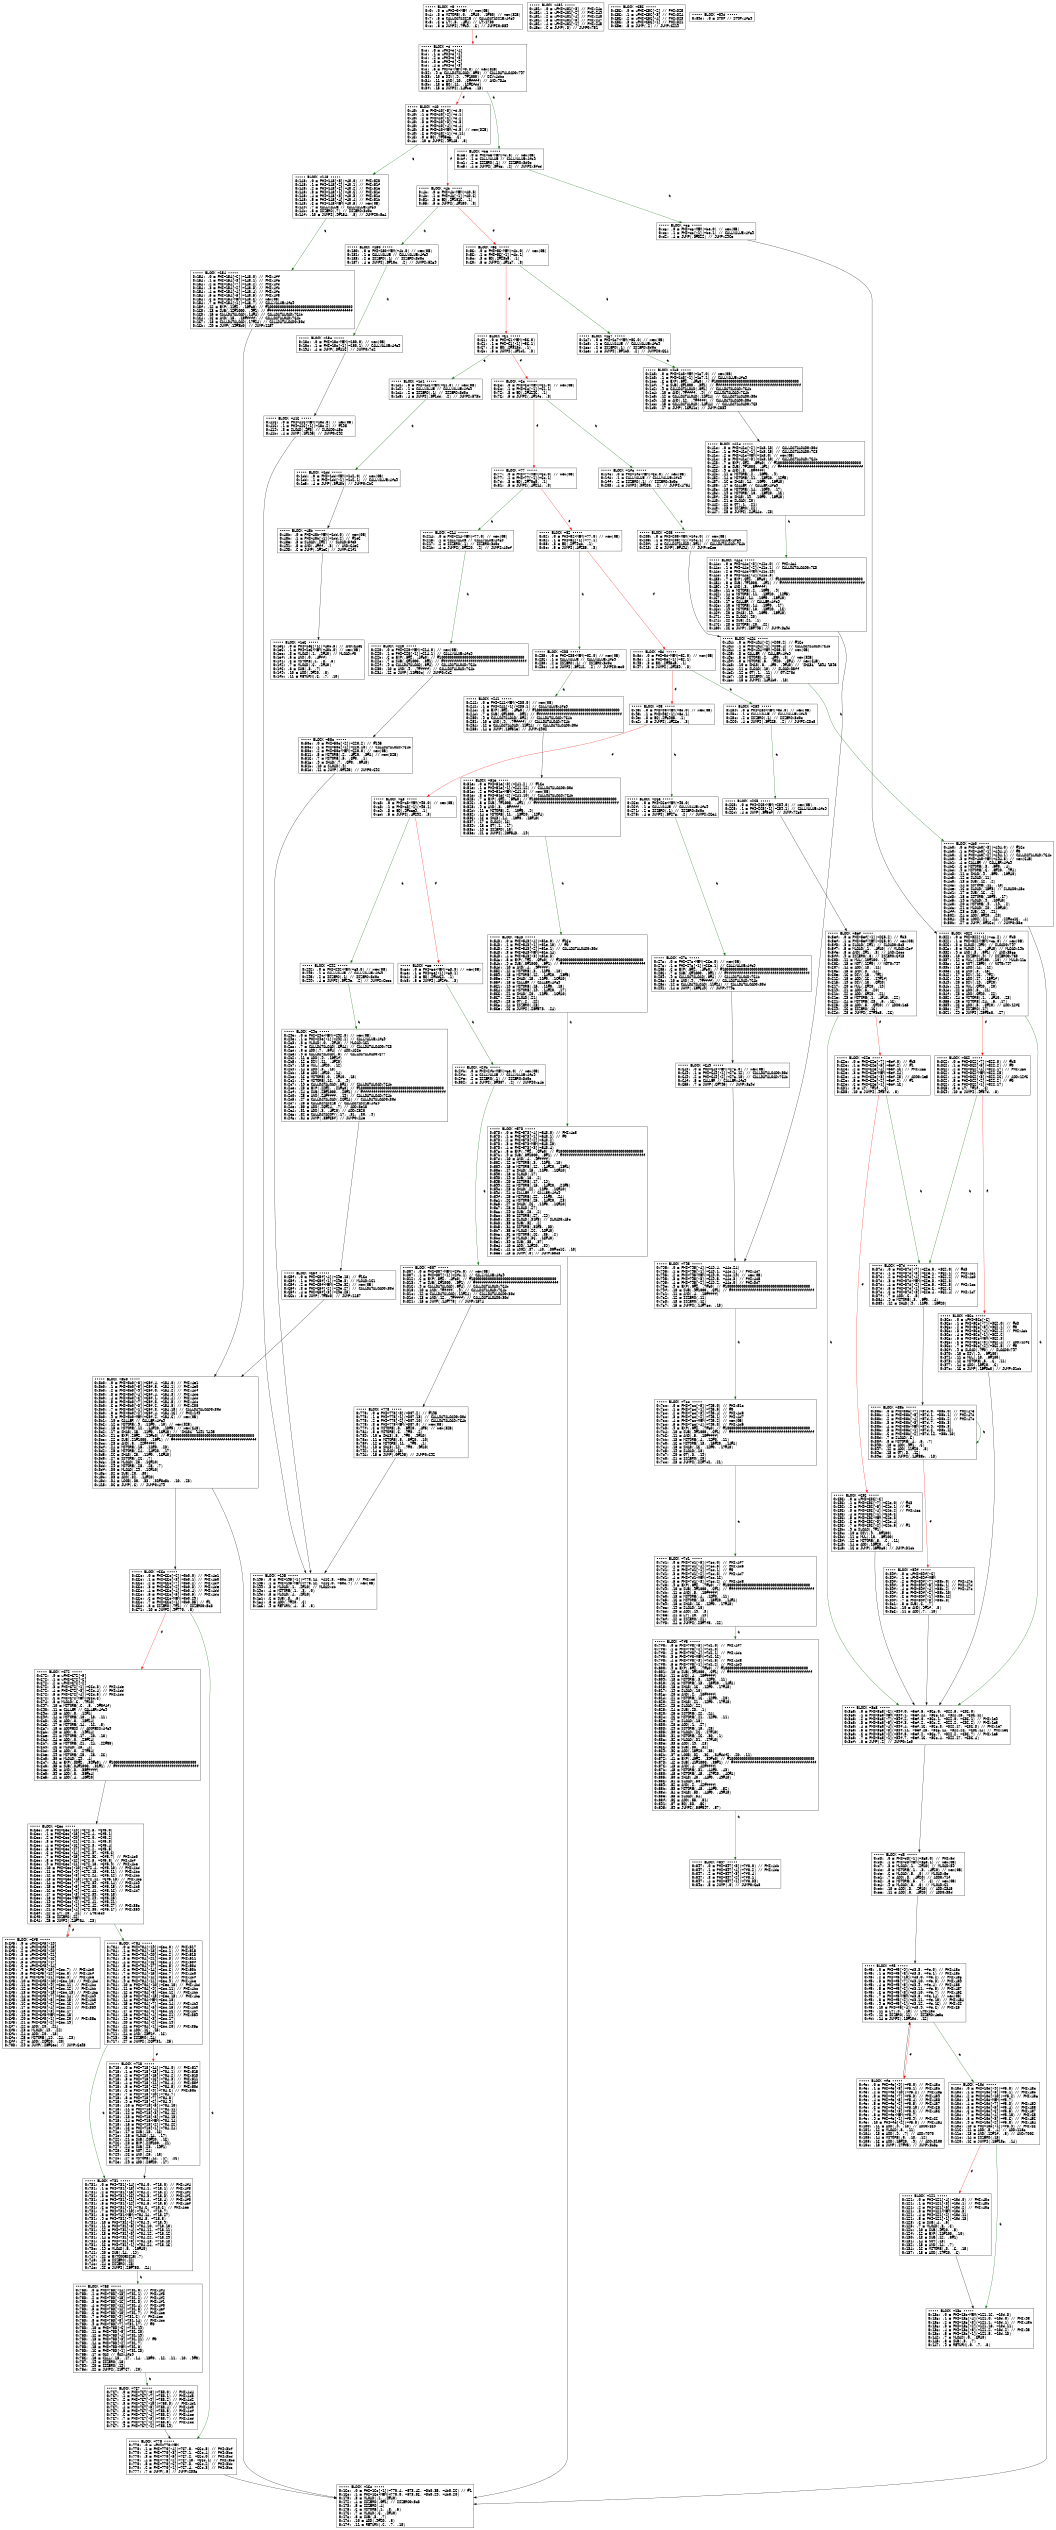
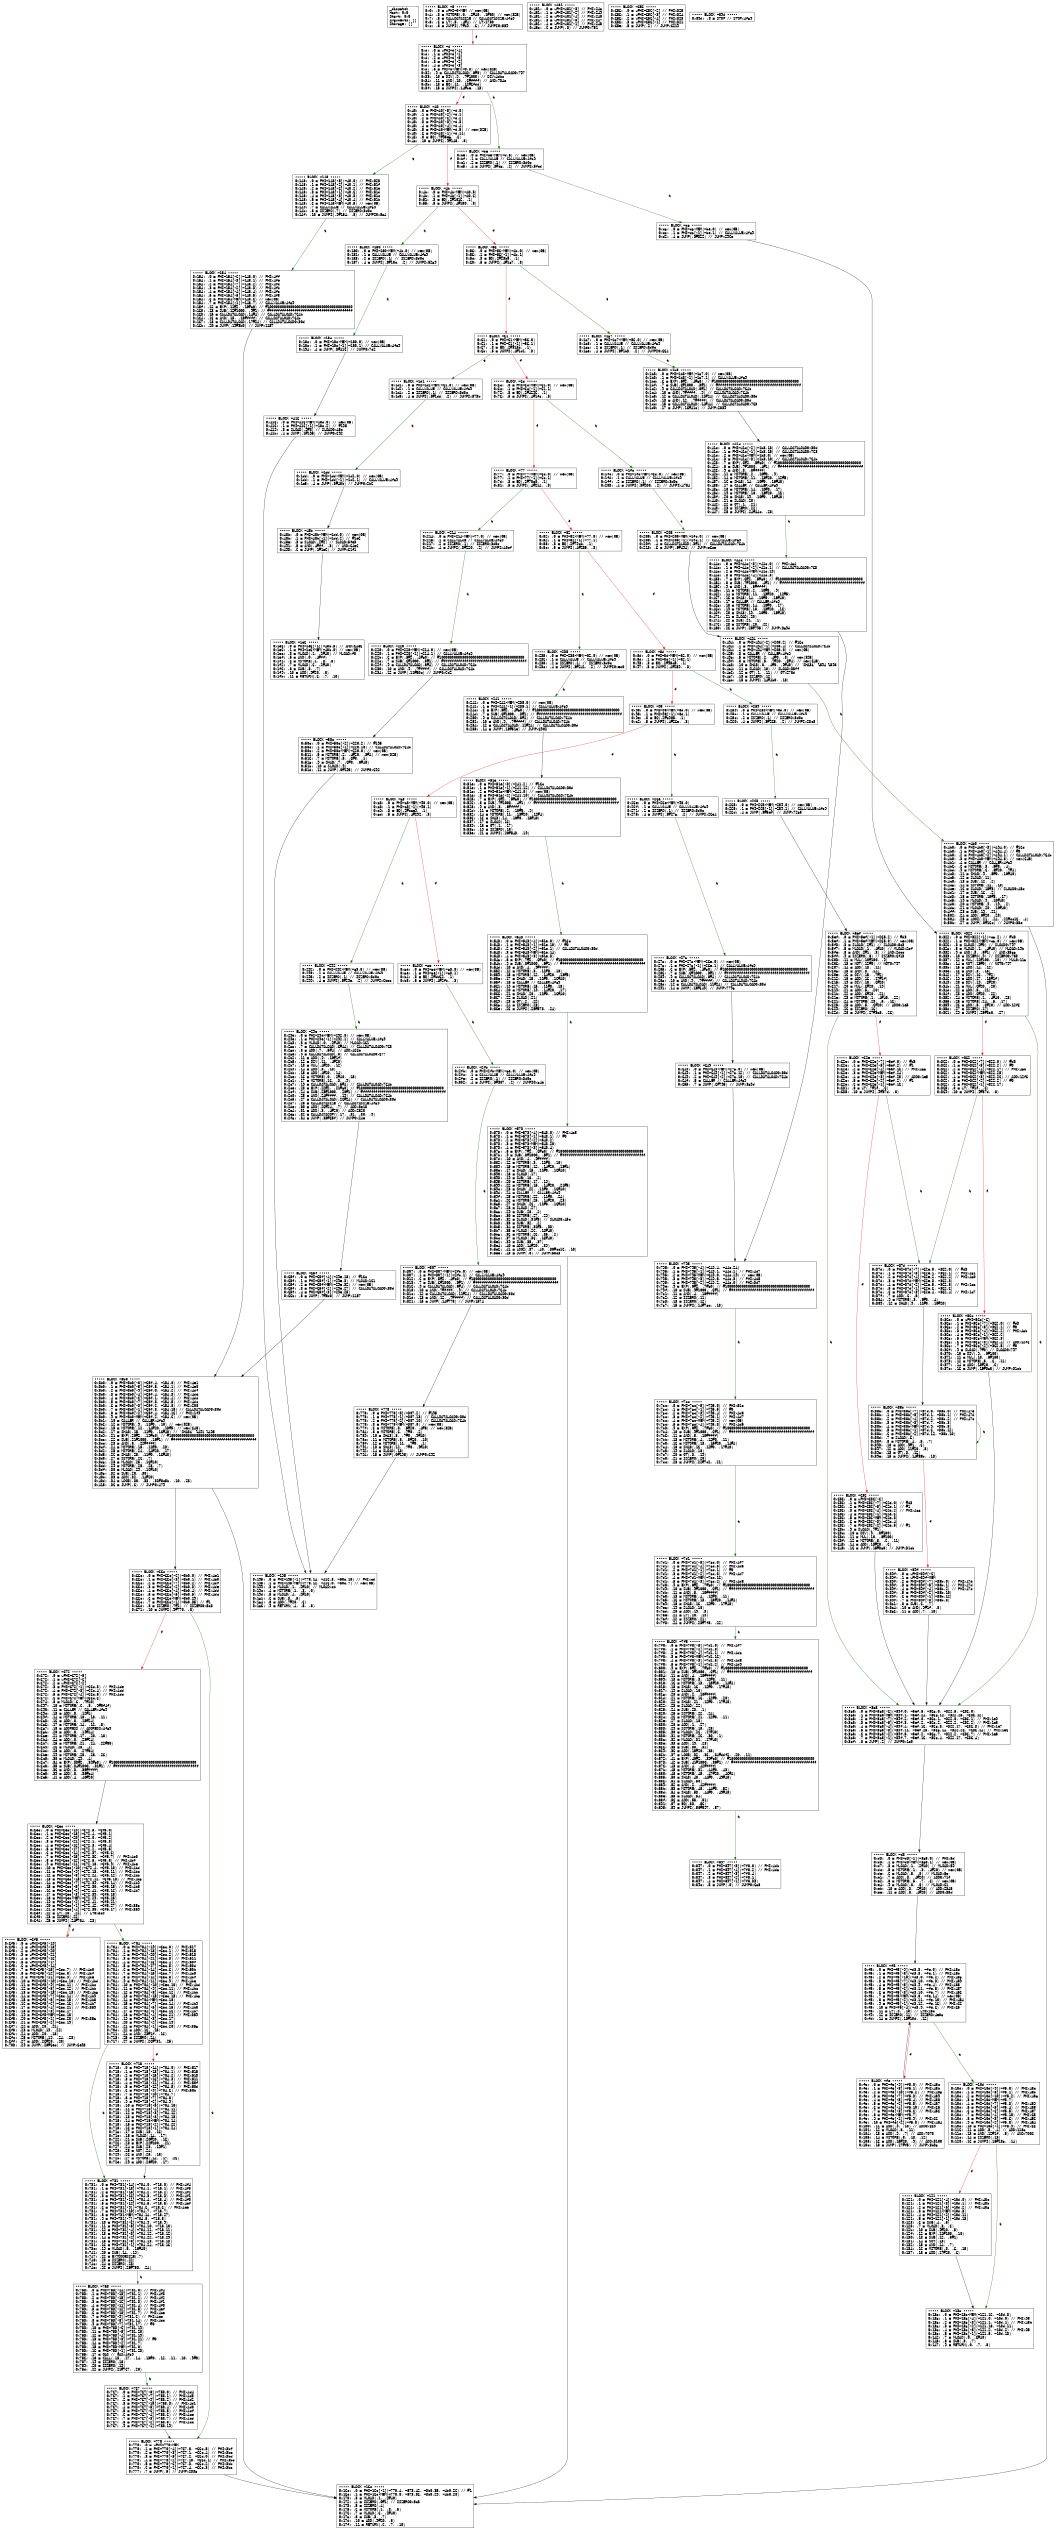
none -> (403, 17)
